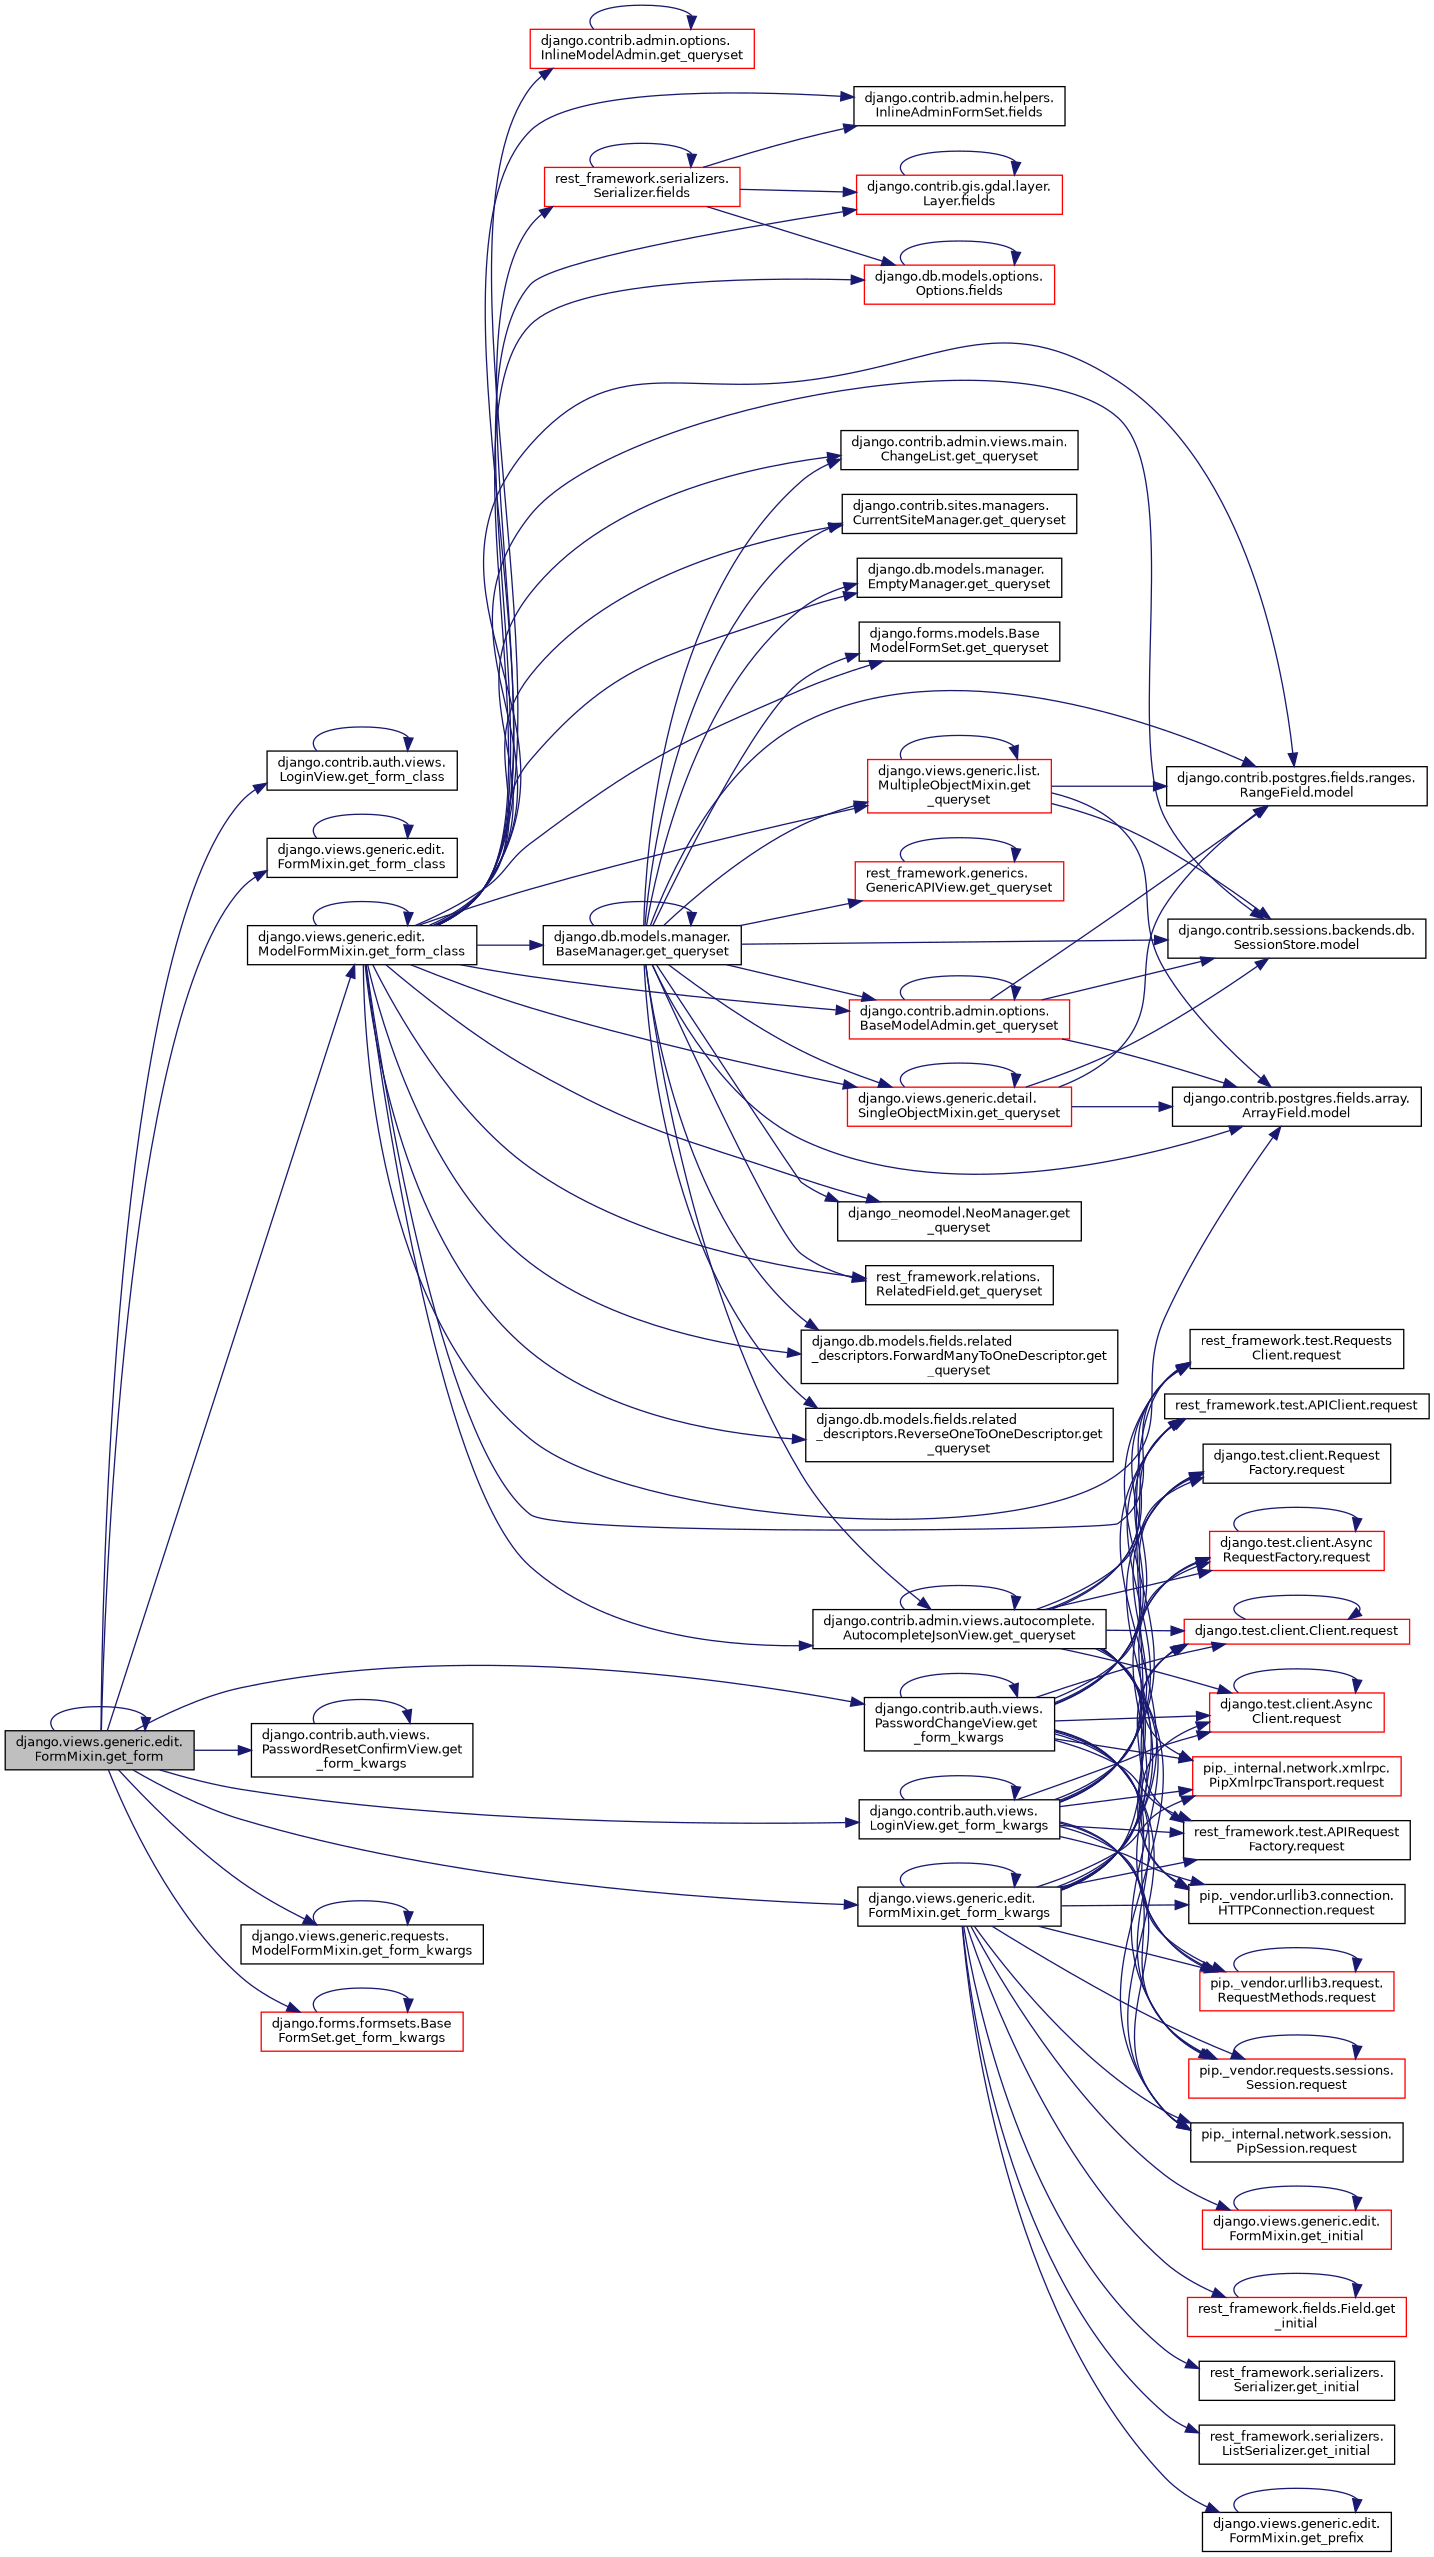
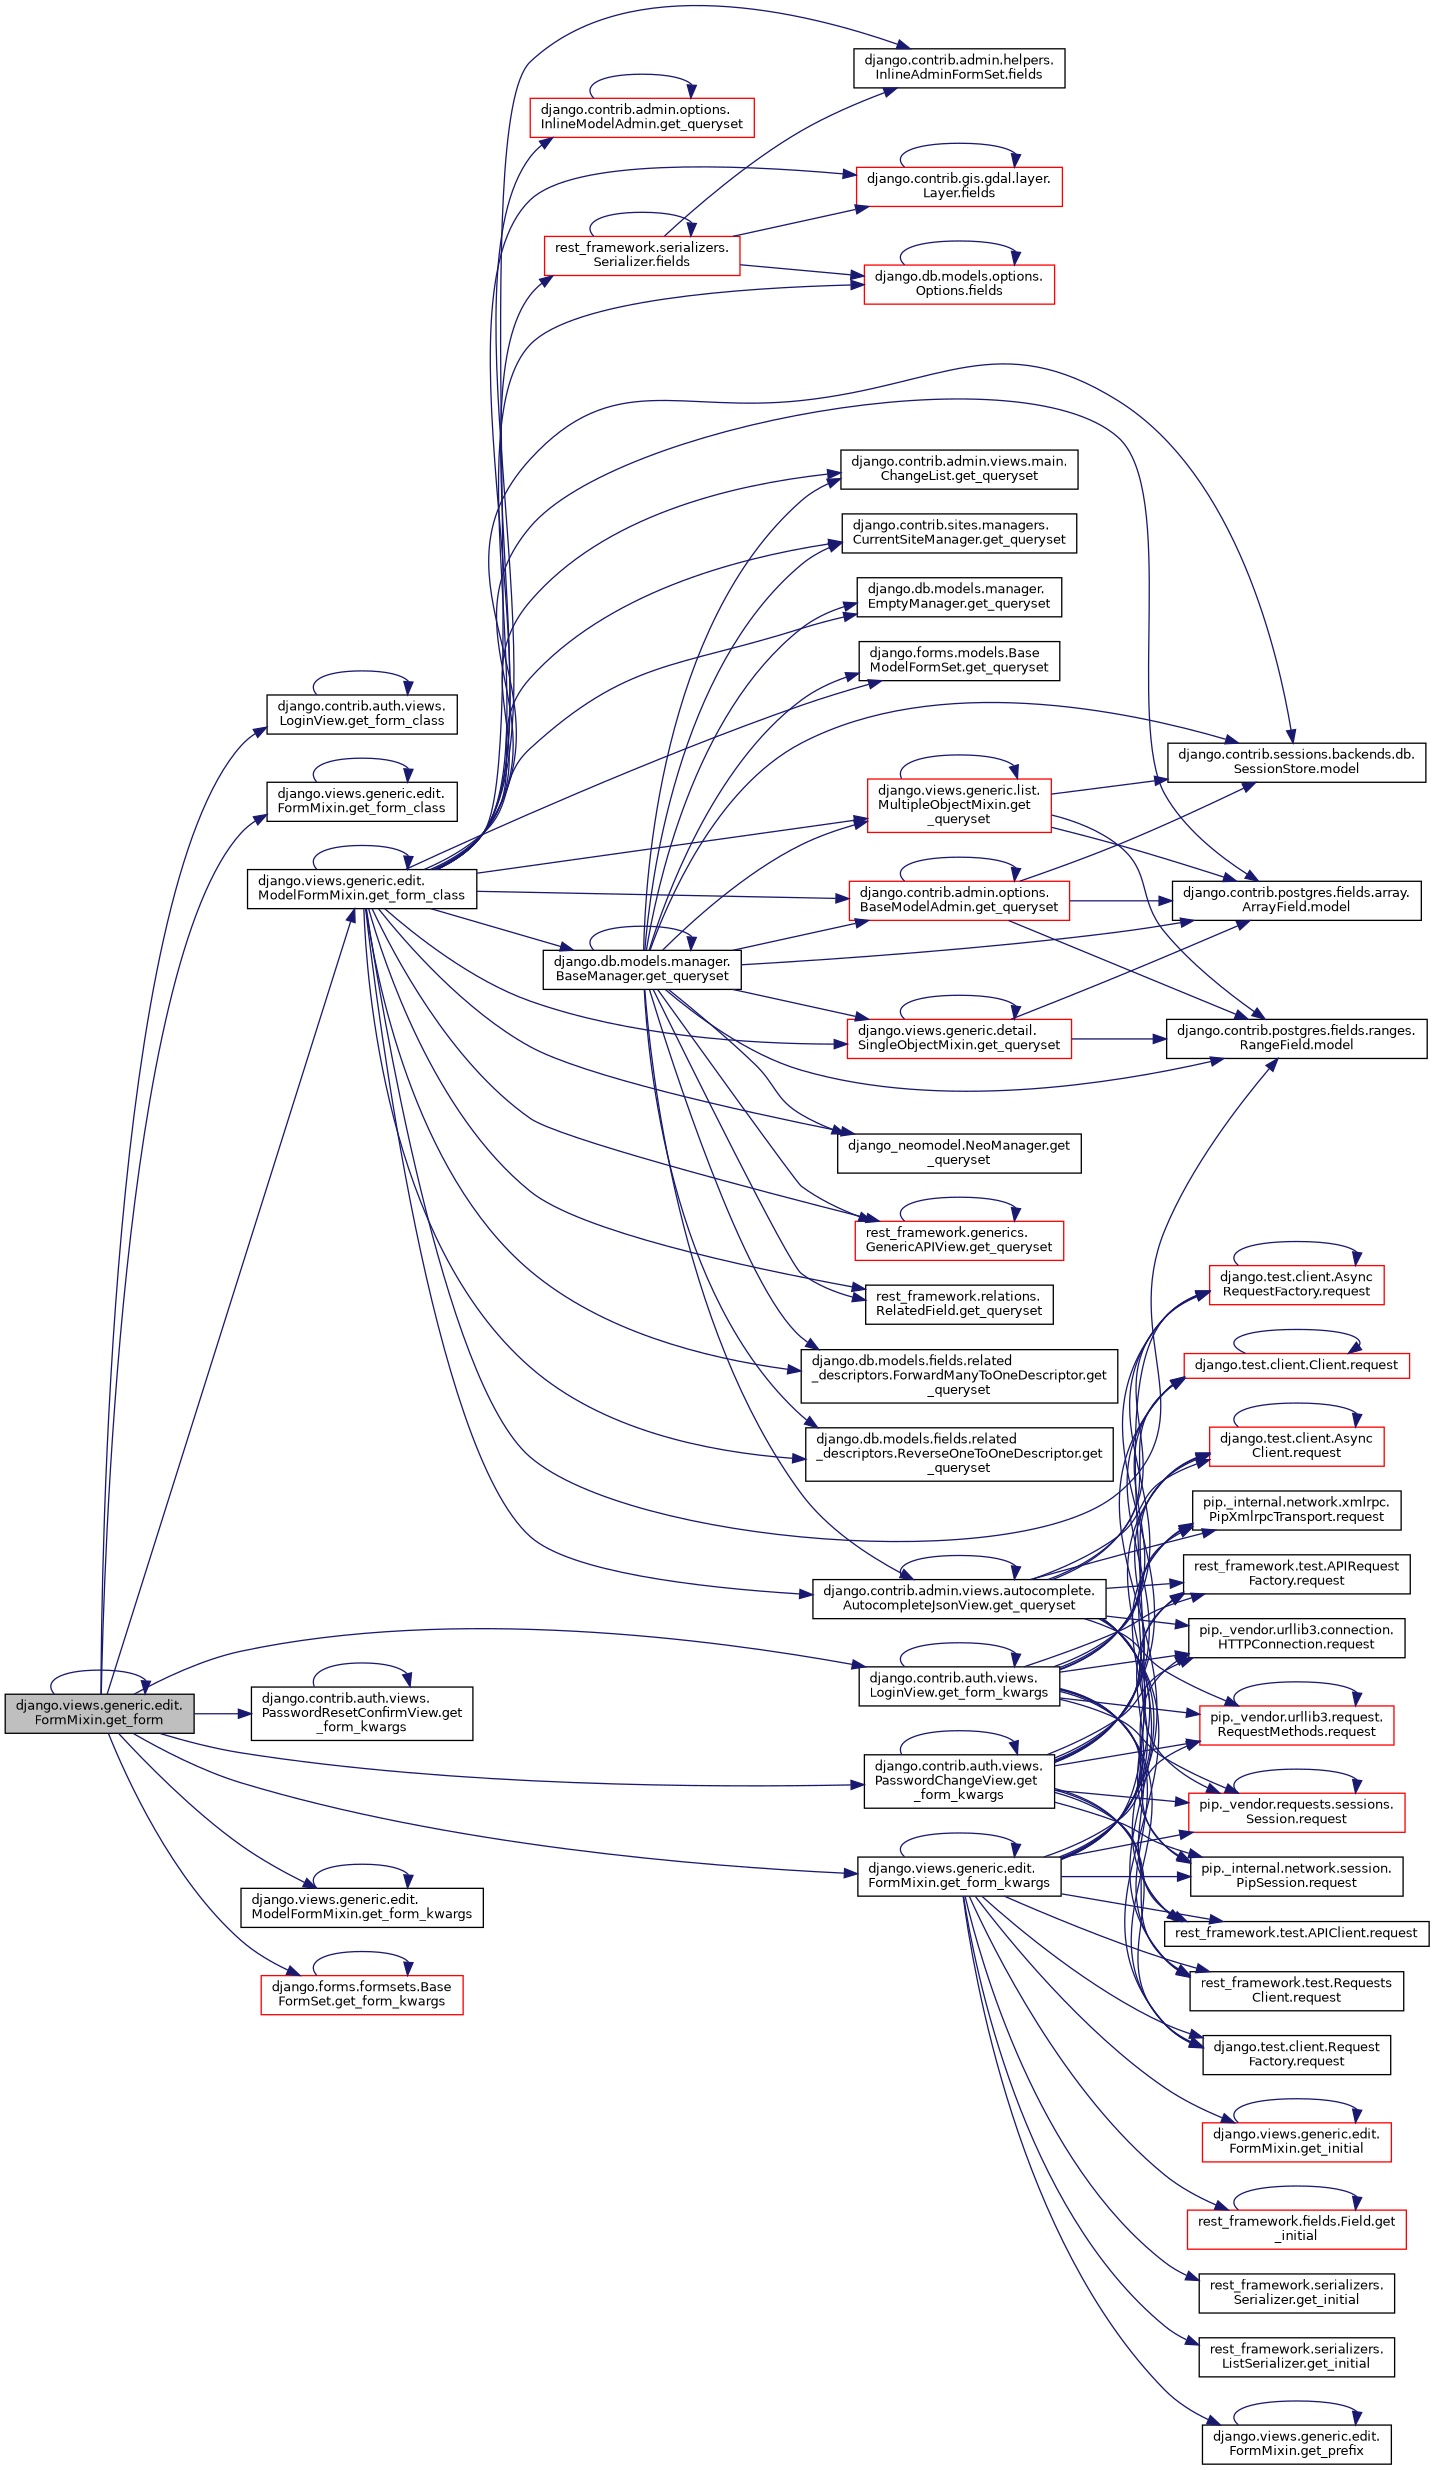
(1147, 1036) -> none
(620, 1526) -> (570, 1135)
(1297, 1776) -> (1297, 1511)
(362, 1944) -> (362, 1908)
